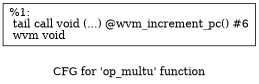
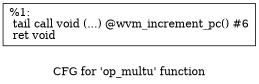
(37, 36) -> (33, 36)
